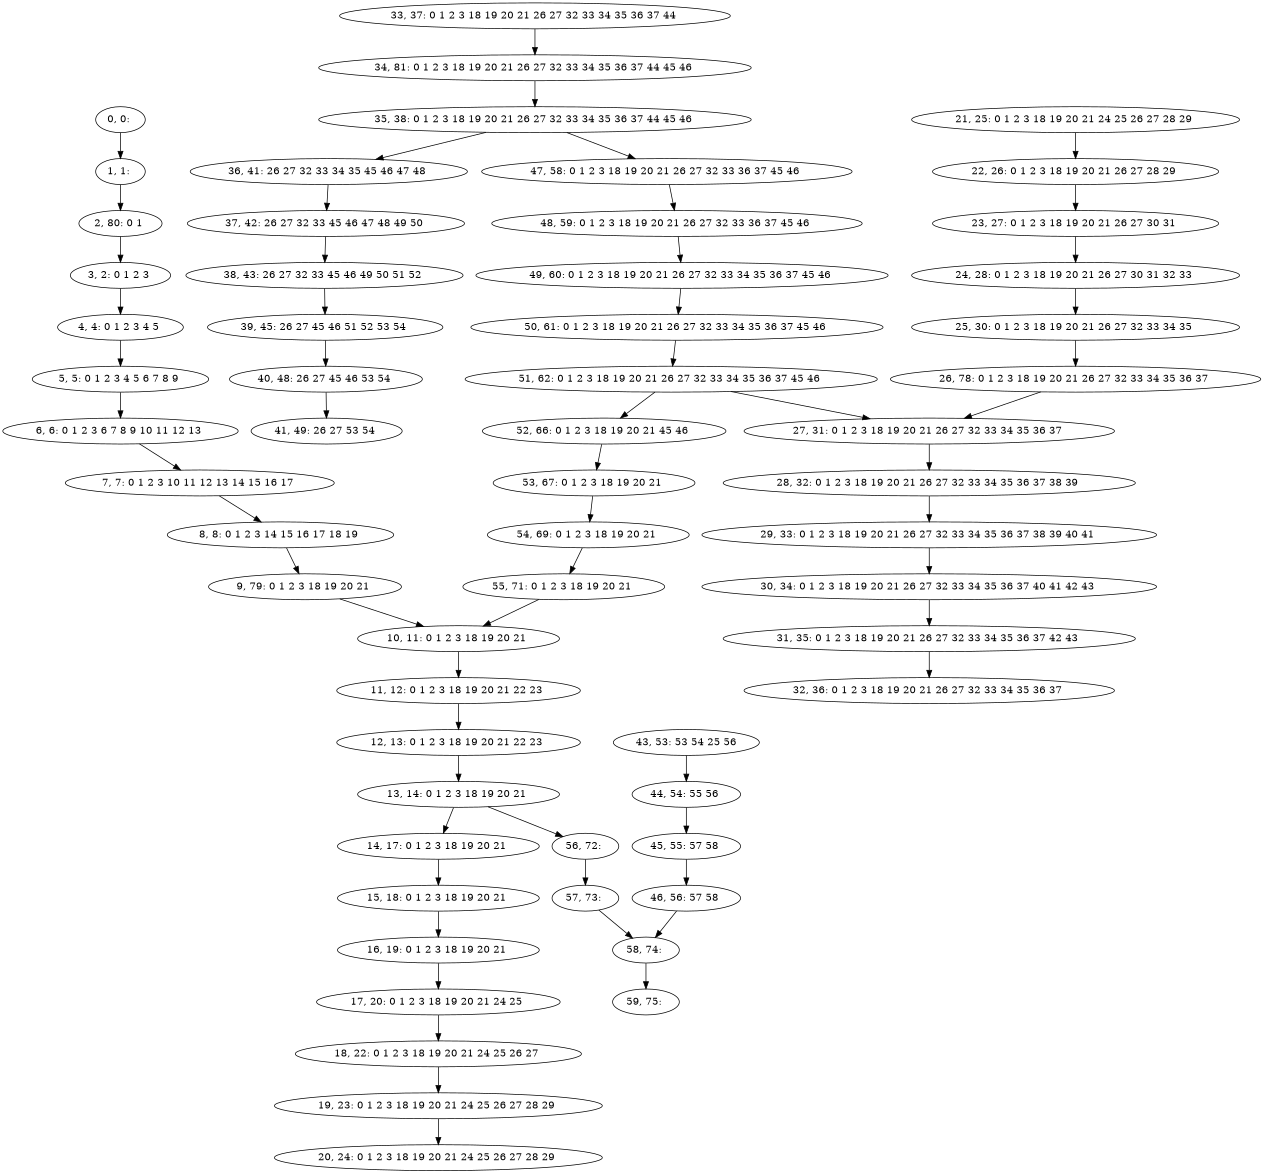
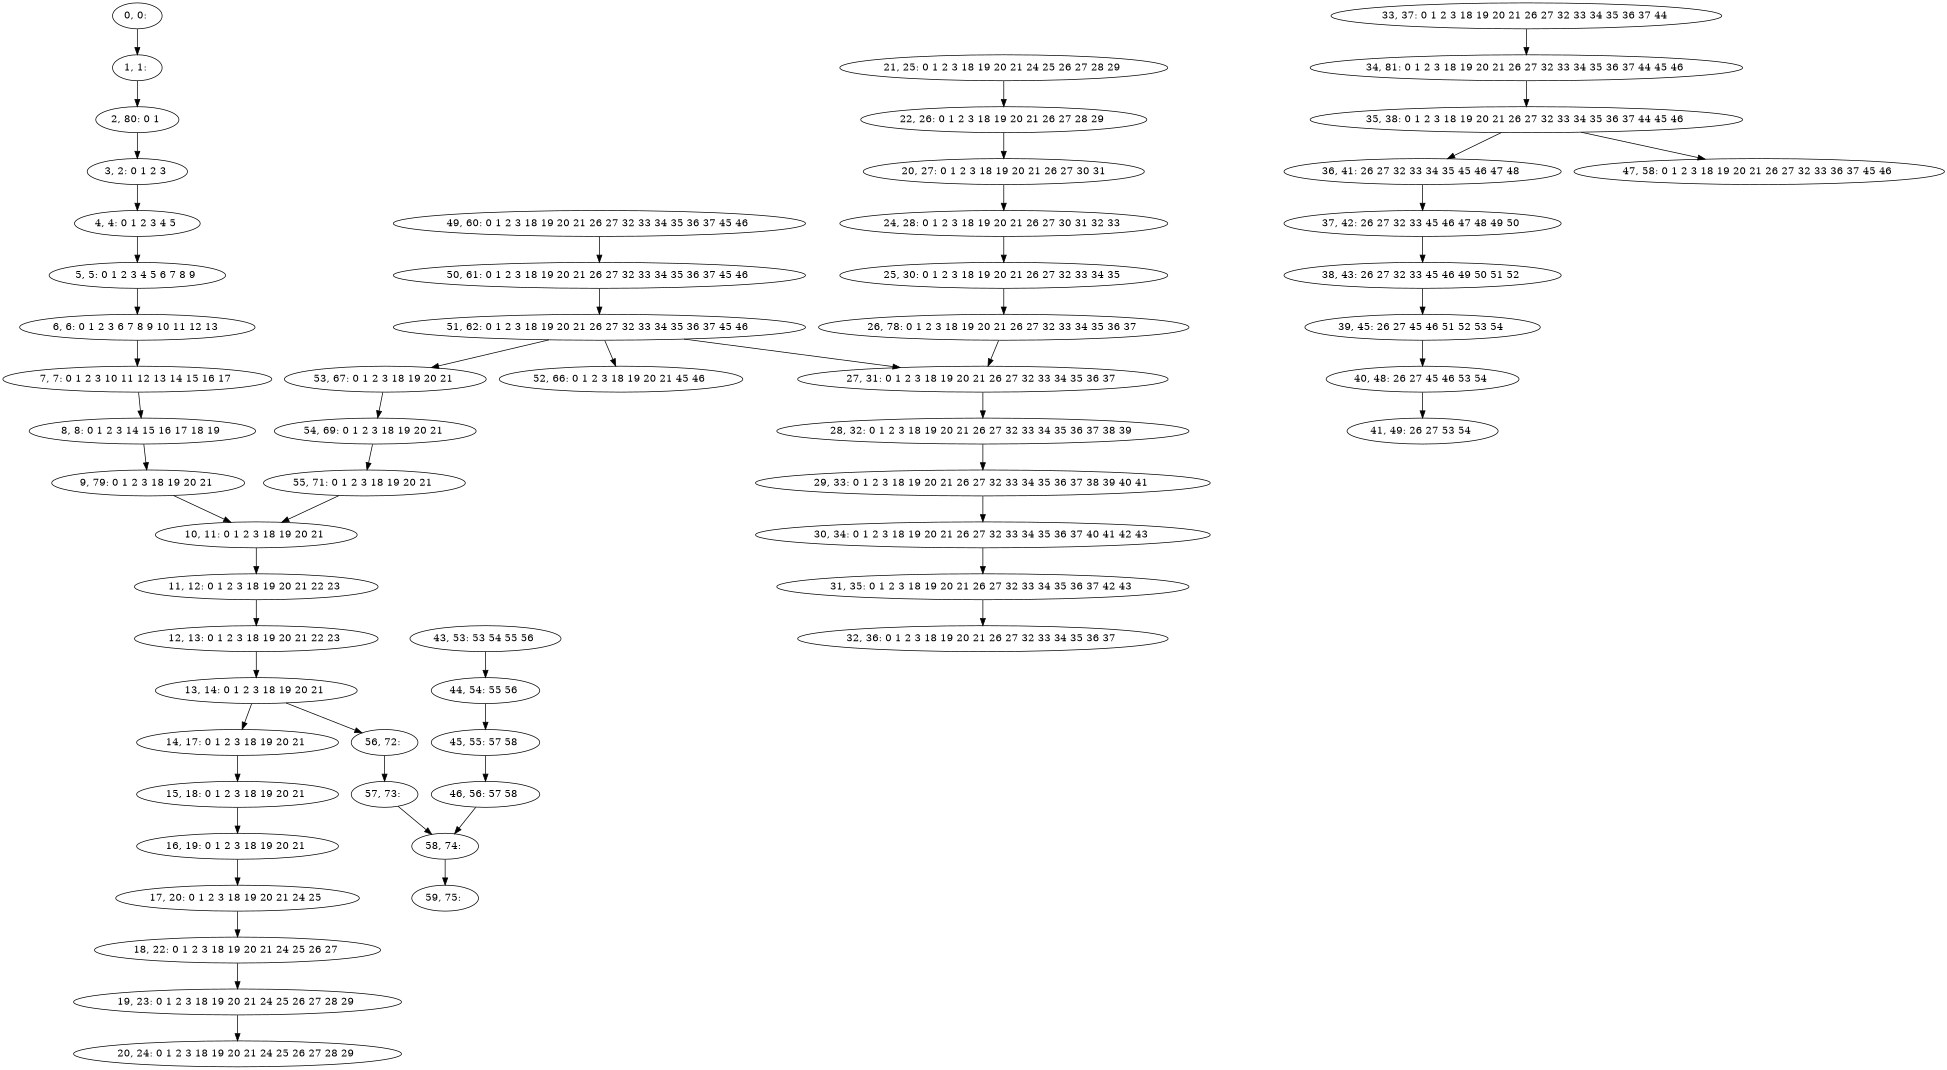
(677, 223) -> none
(1076, 223) -> (1004, 172)
(600, 453) -> (494, 353)
(686, 742) -> (486, 639)
